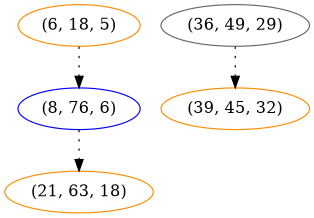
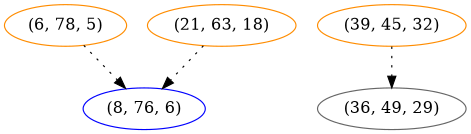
(79, 25) -> (66, 25)
(235, 61) -> (392, 61)
(79, 145) -> (187, 63)
